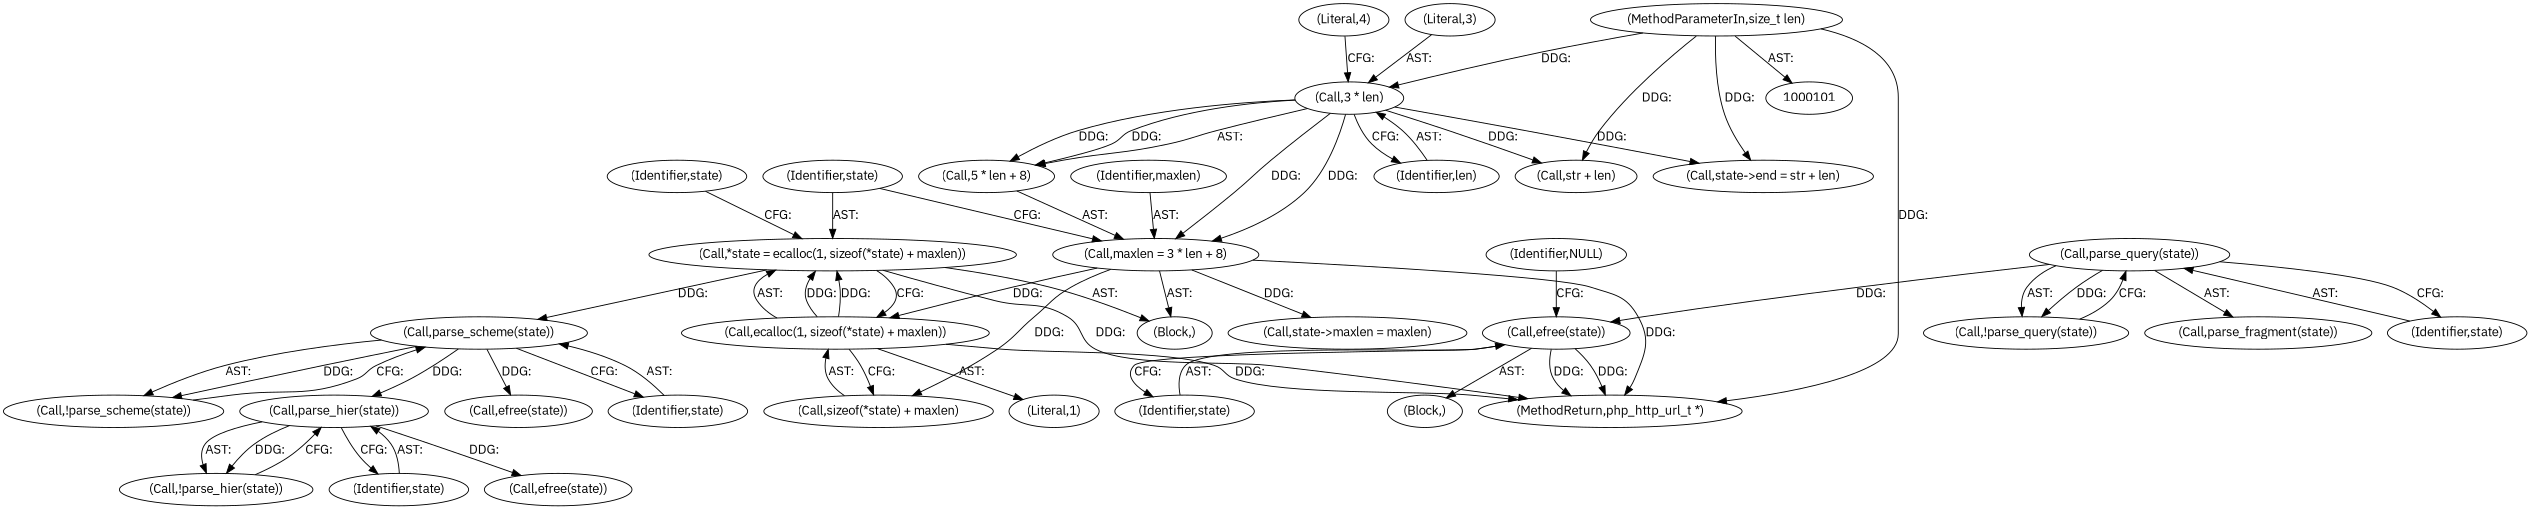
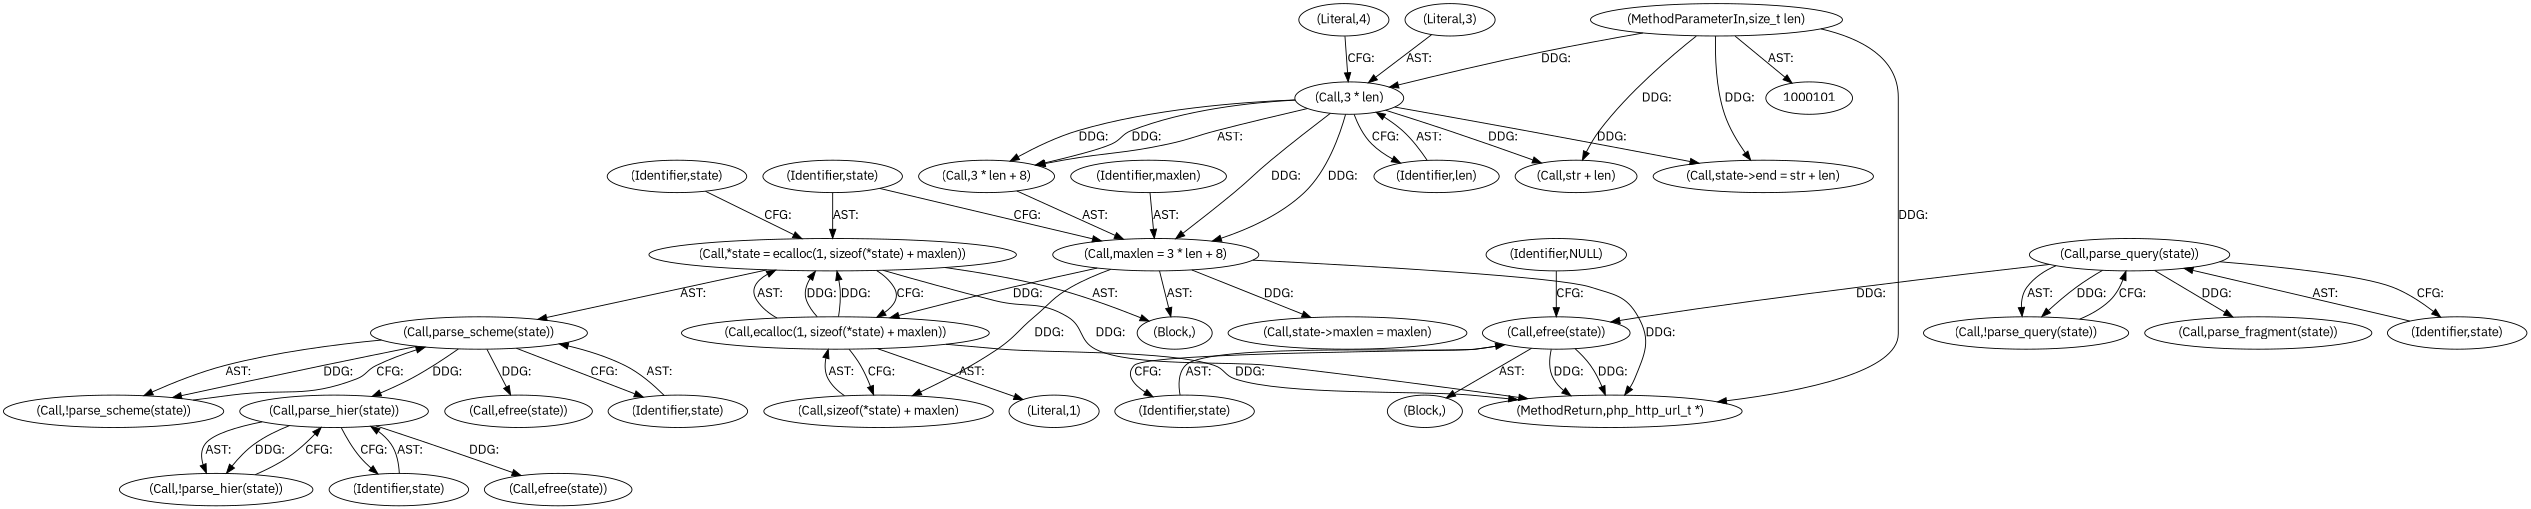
(987, 176) -> (987, 176)
(695, 294) -> (695, 294)
(2218, 294) -> (2218, 294)
